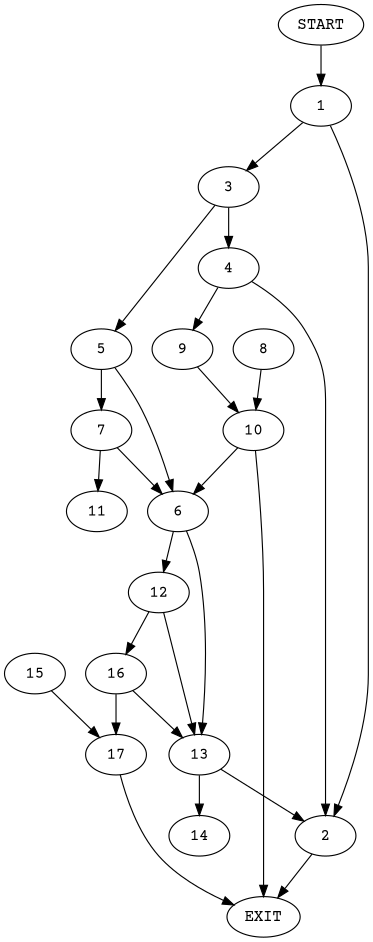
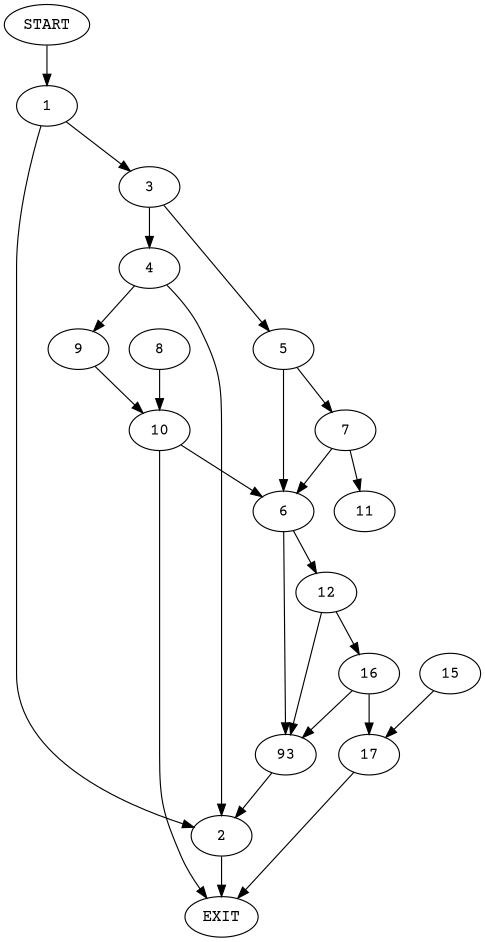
(199, 755) -> (286, 755)
(199, 836) -> none
